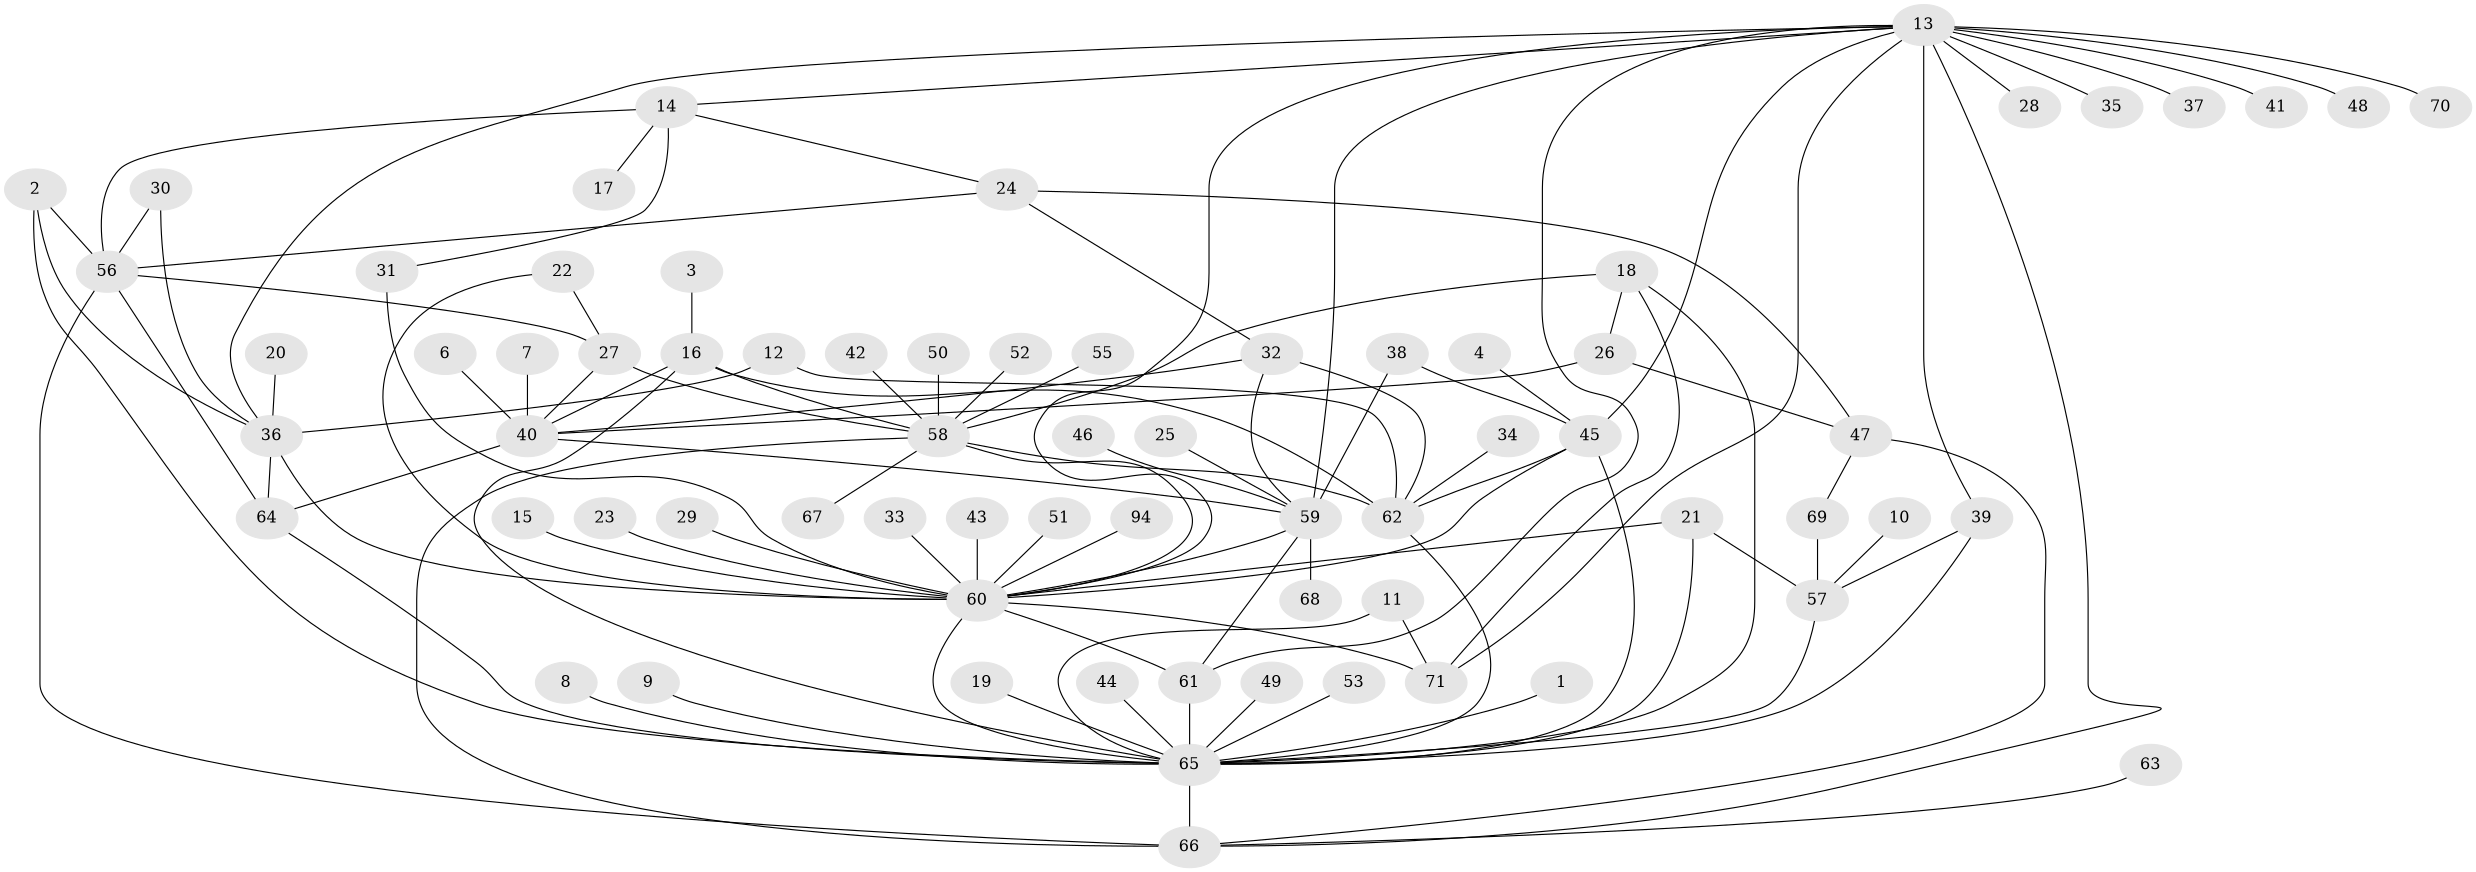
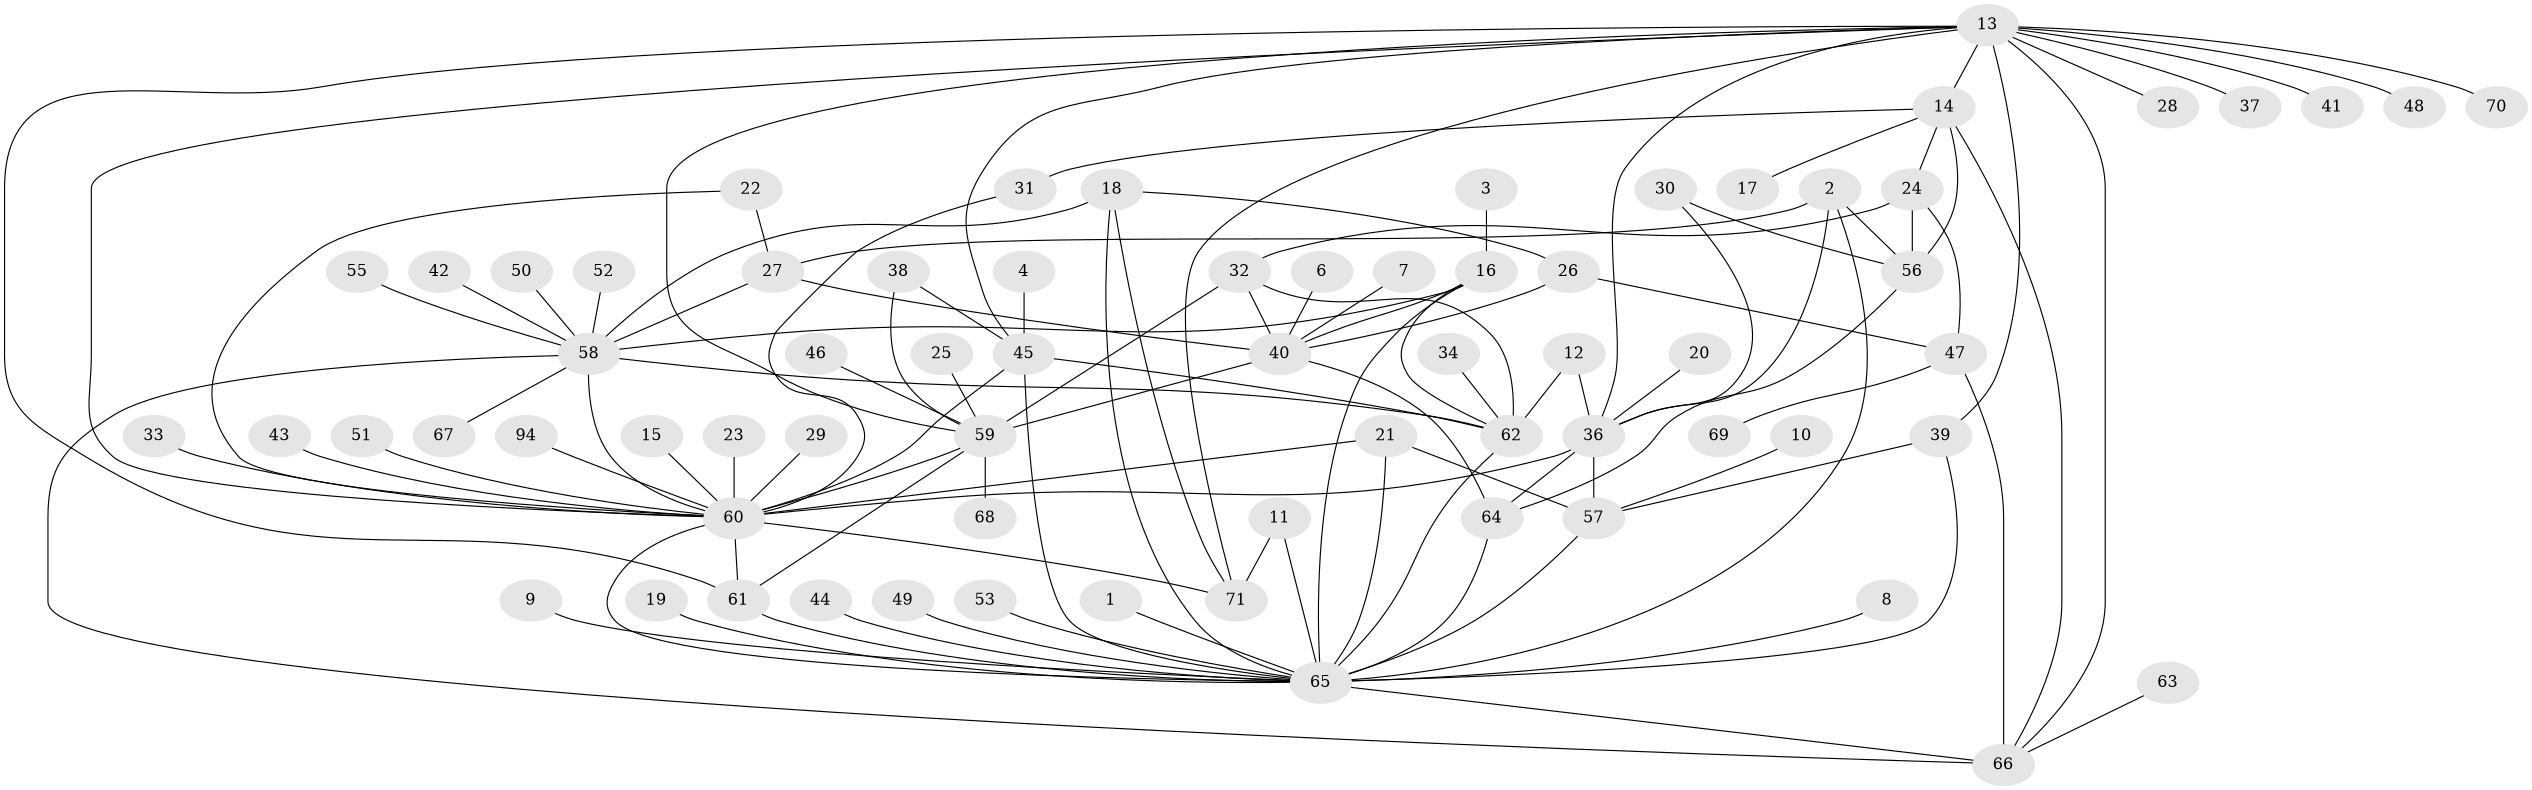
(2112, 107) -> none
(363, 300) -> (1305, 239)
(1818, 560) -> (1594, 471)
(386, 789) -> (2061, 430)
